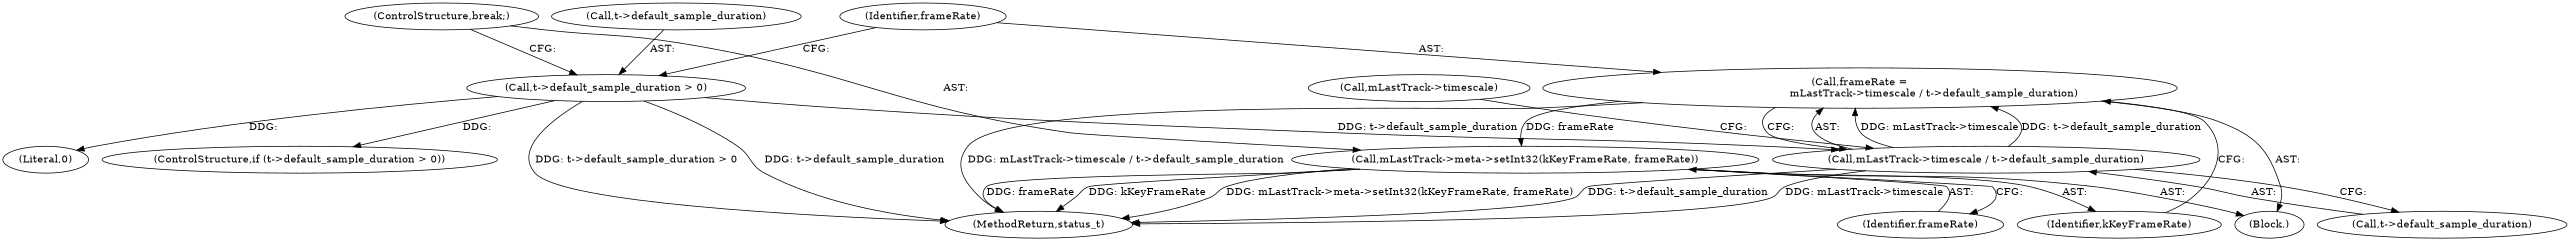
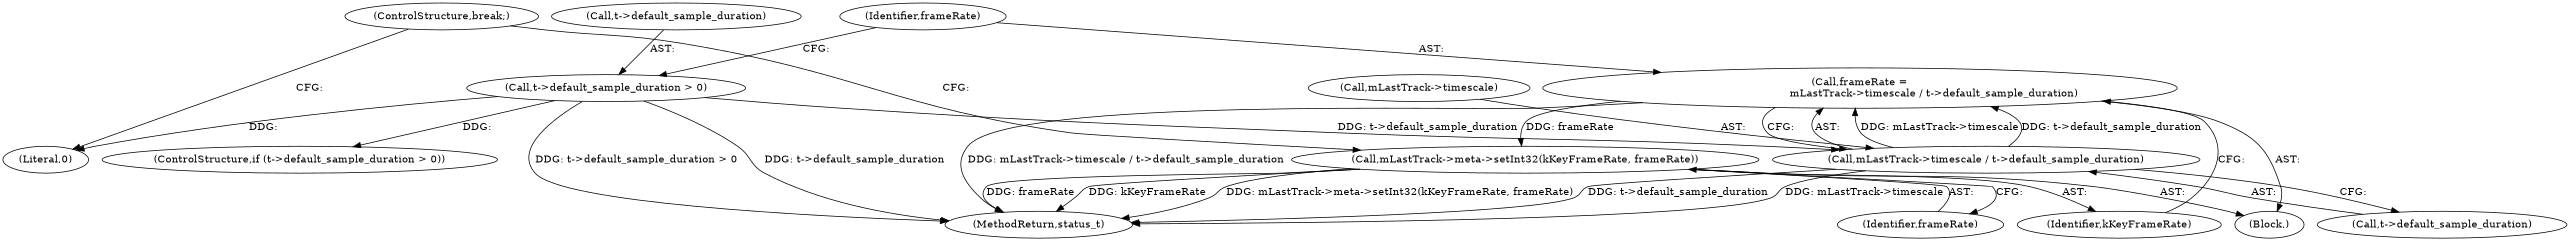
(520, 51) -> (244, 88)
(958, 88) -> (958, 88)
(1735, 127) -> (1735, 127)
